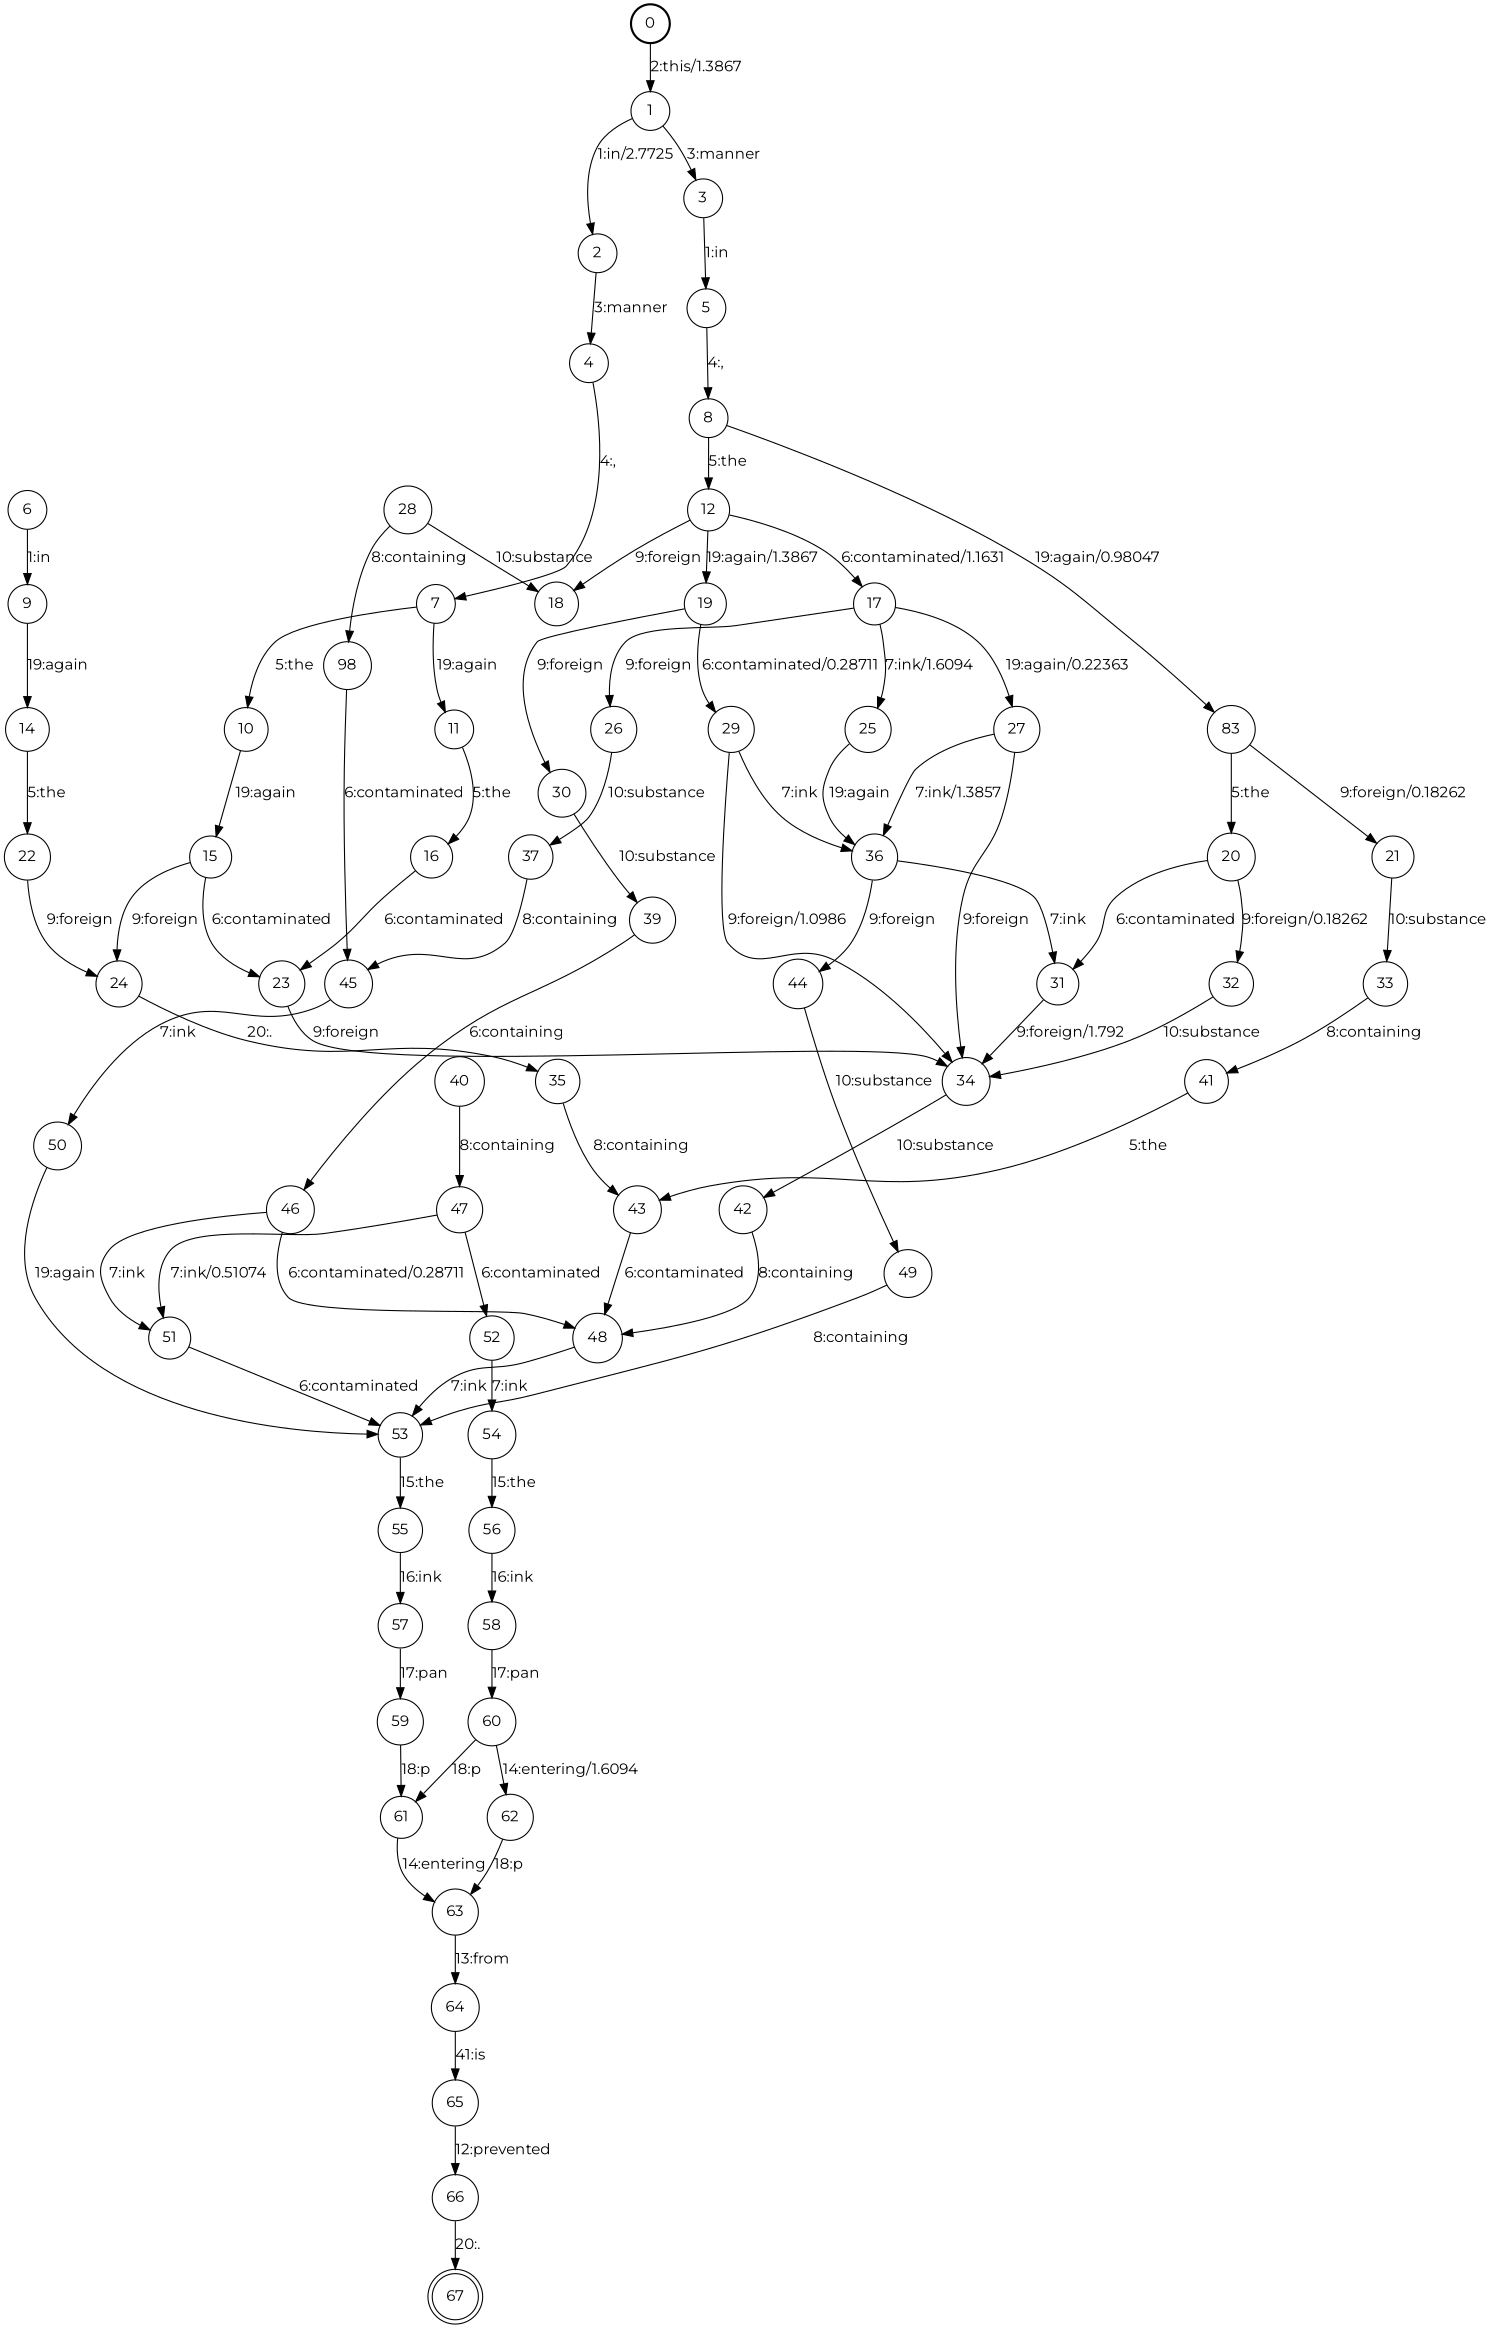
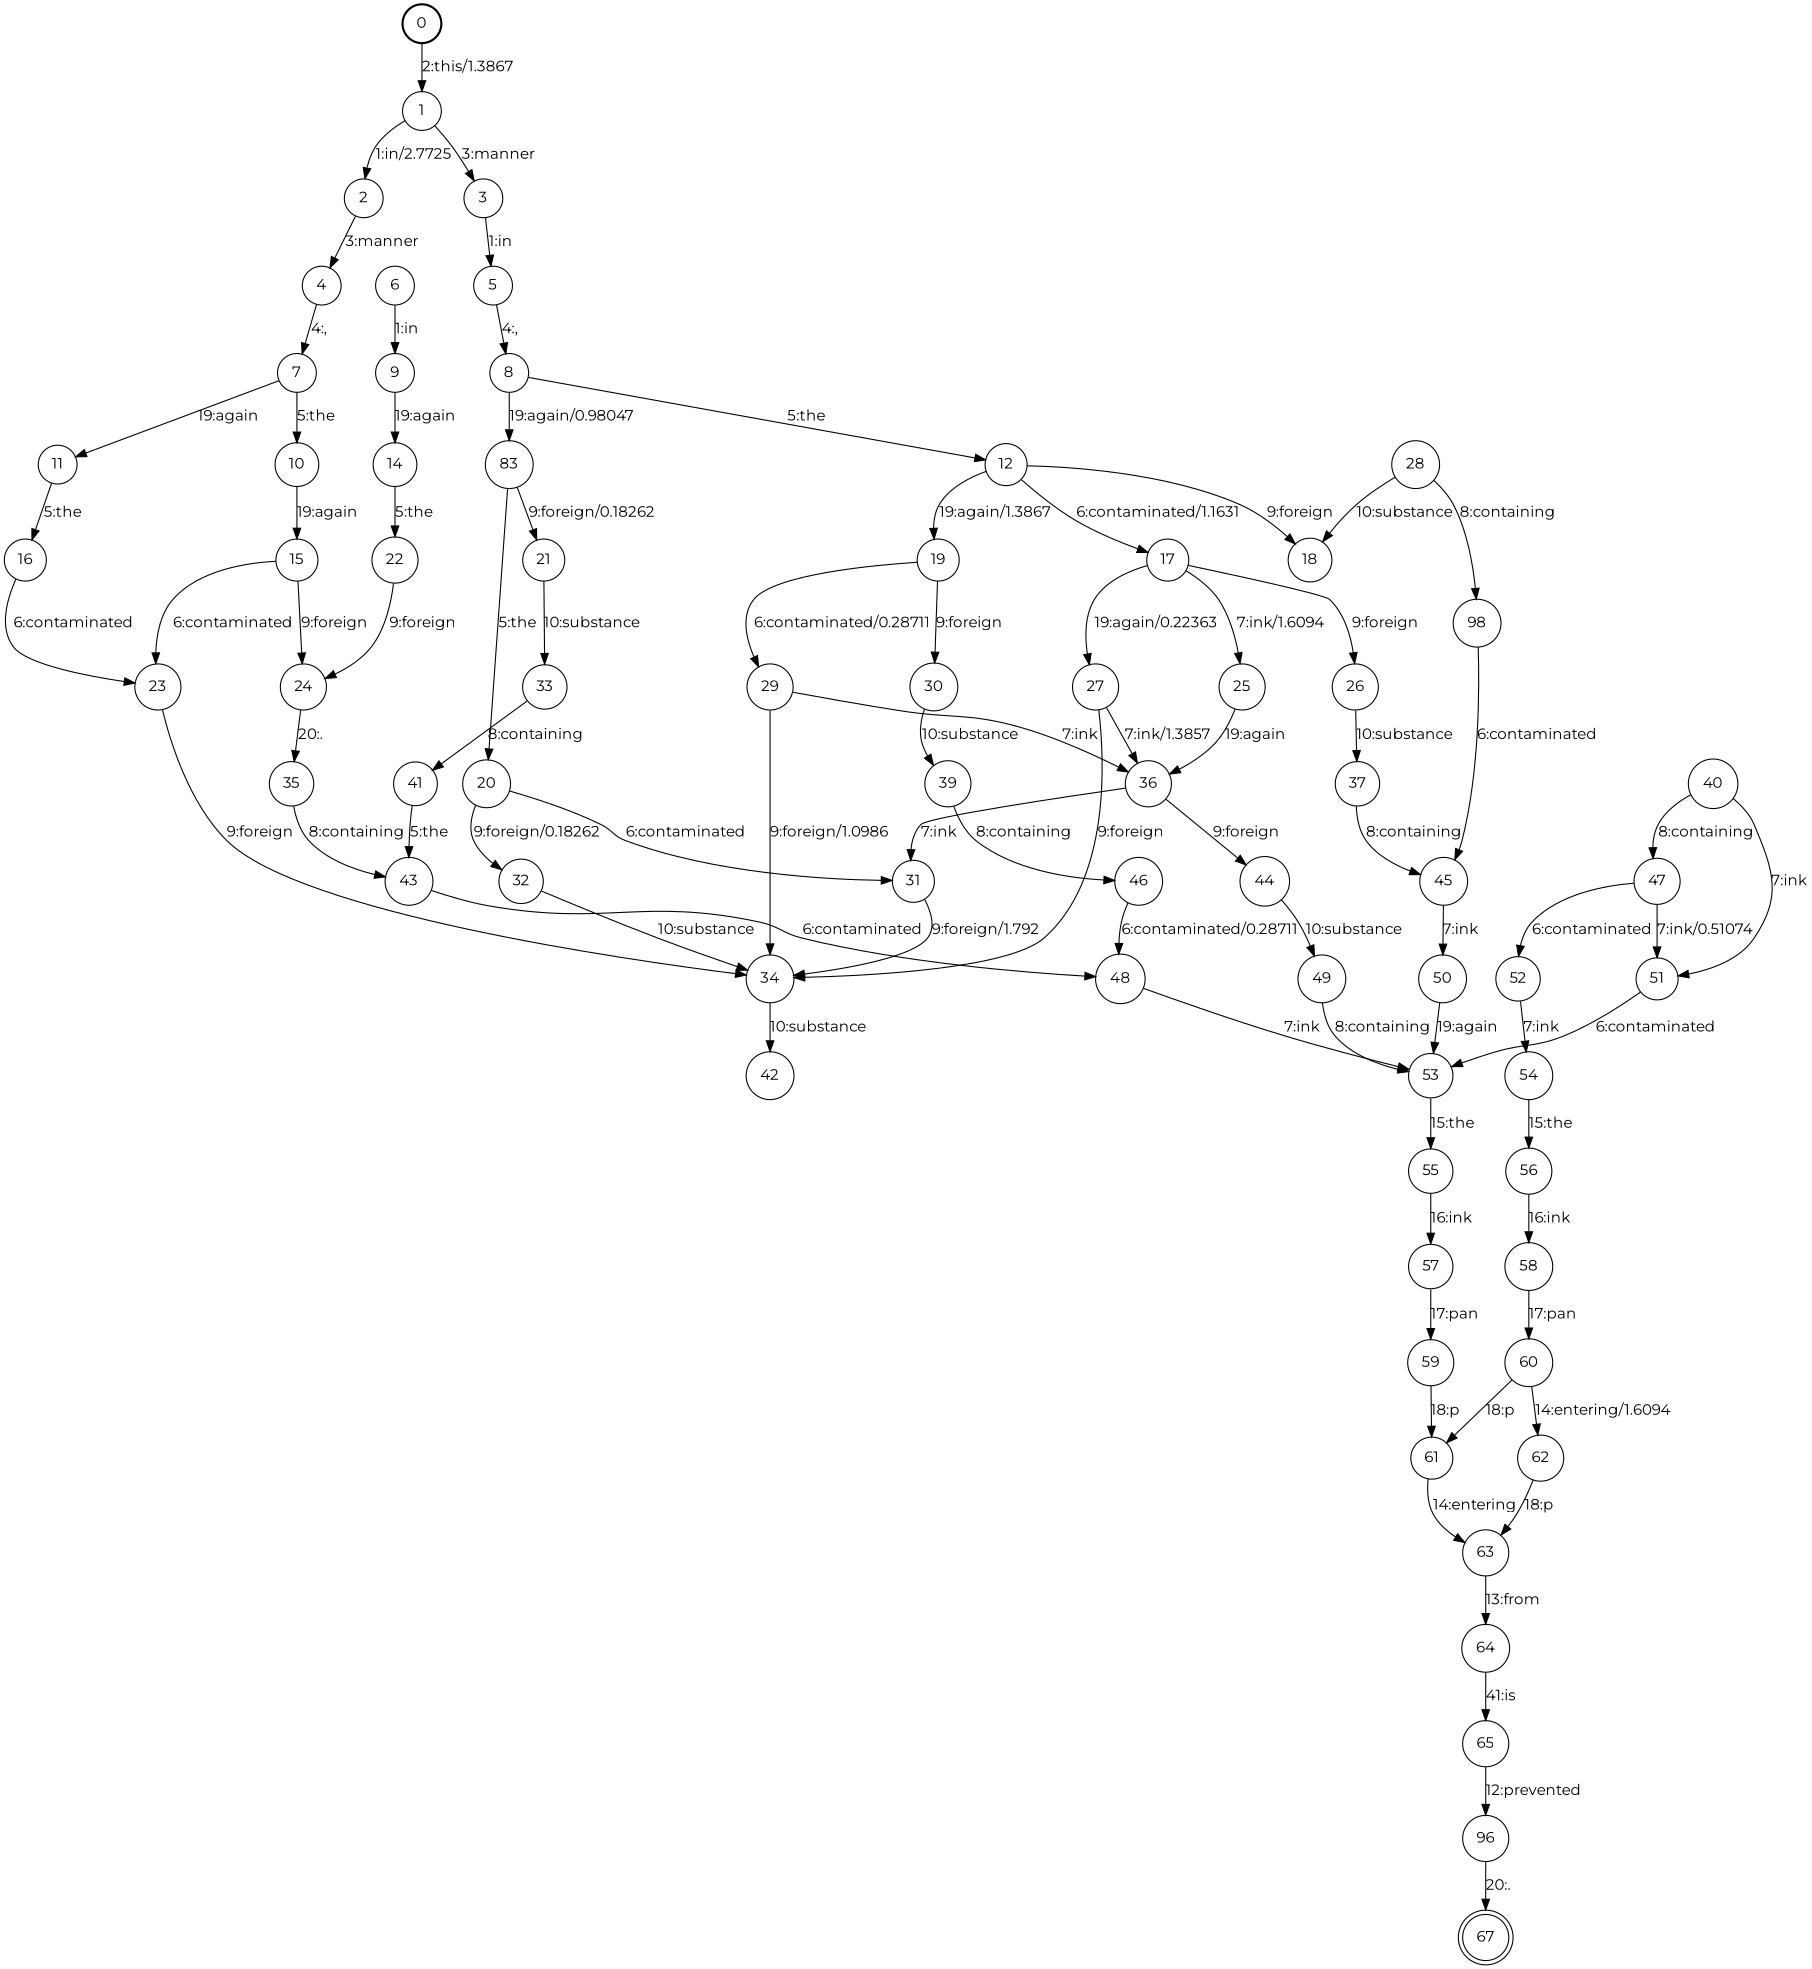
(517, 1033) -> (1024, 832)
(140, 1233) -> (1770, 903)
(726, 1312) -> none
(455, 2198) -> (1486, 1838)
